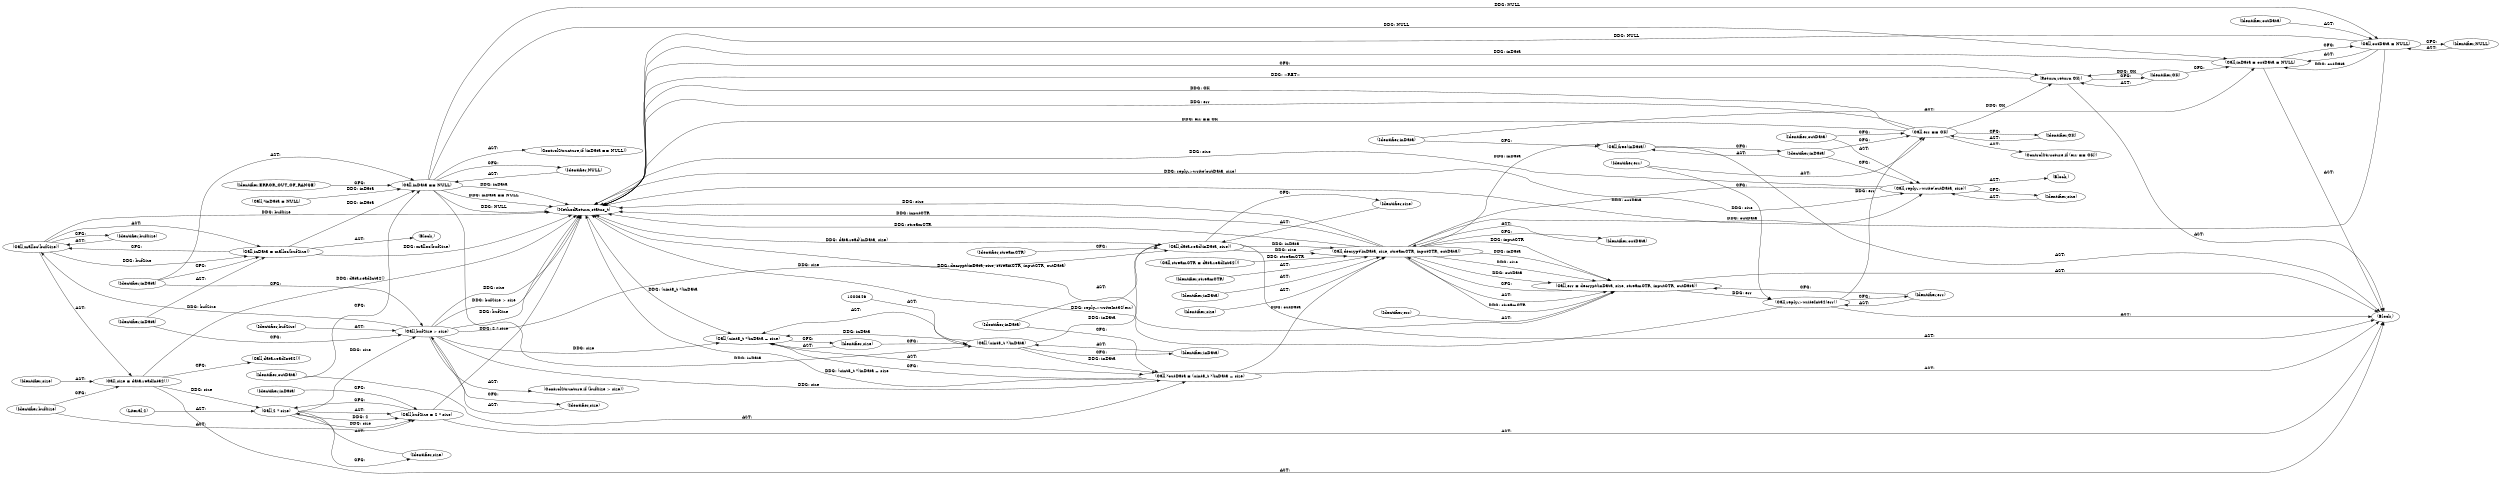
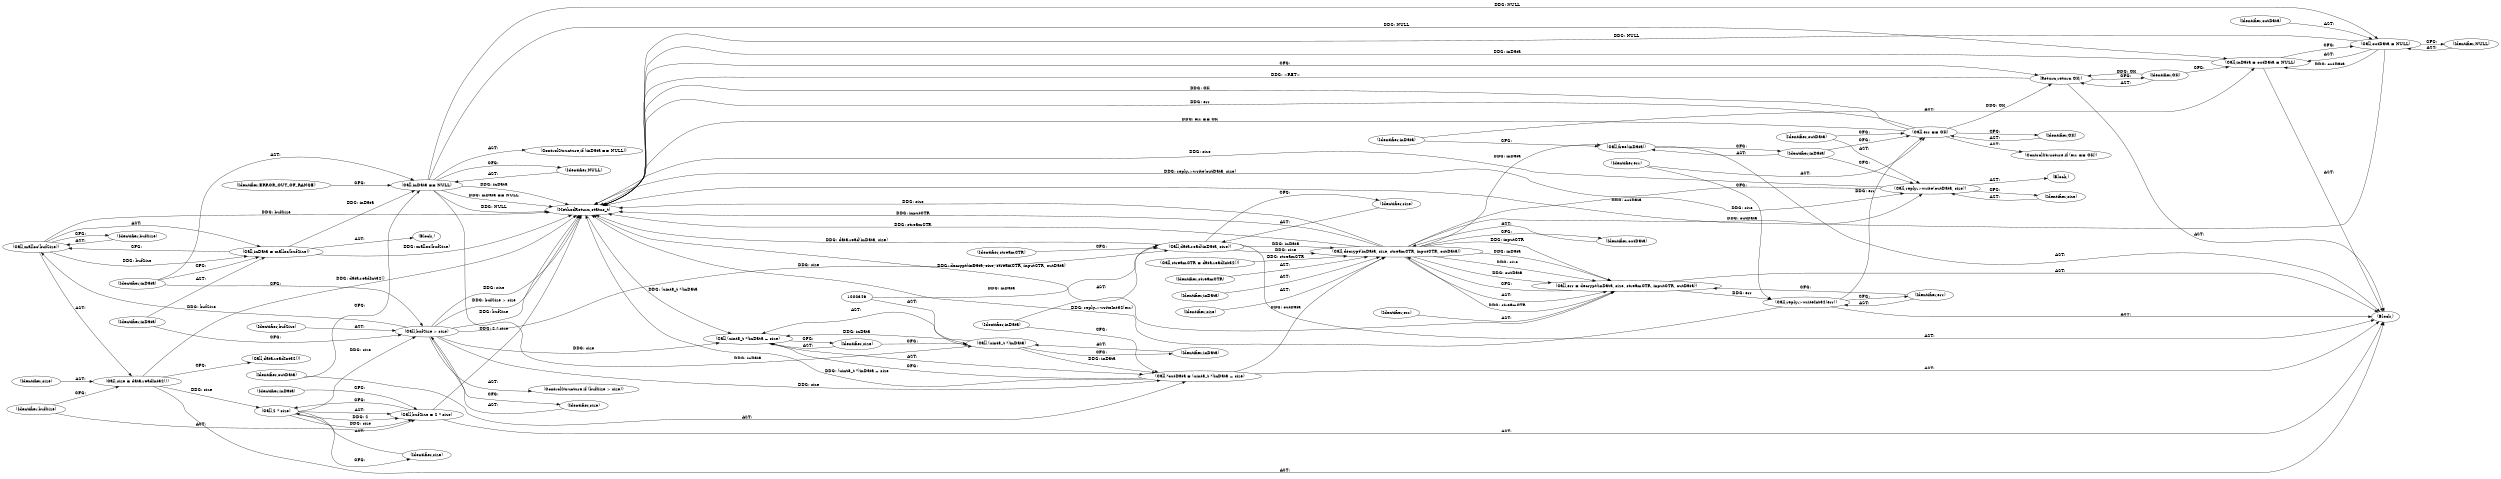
(276, 202) -> none
(1127, 323) -> (1023, 296)
(137, 411) -> none
